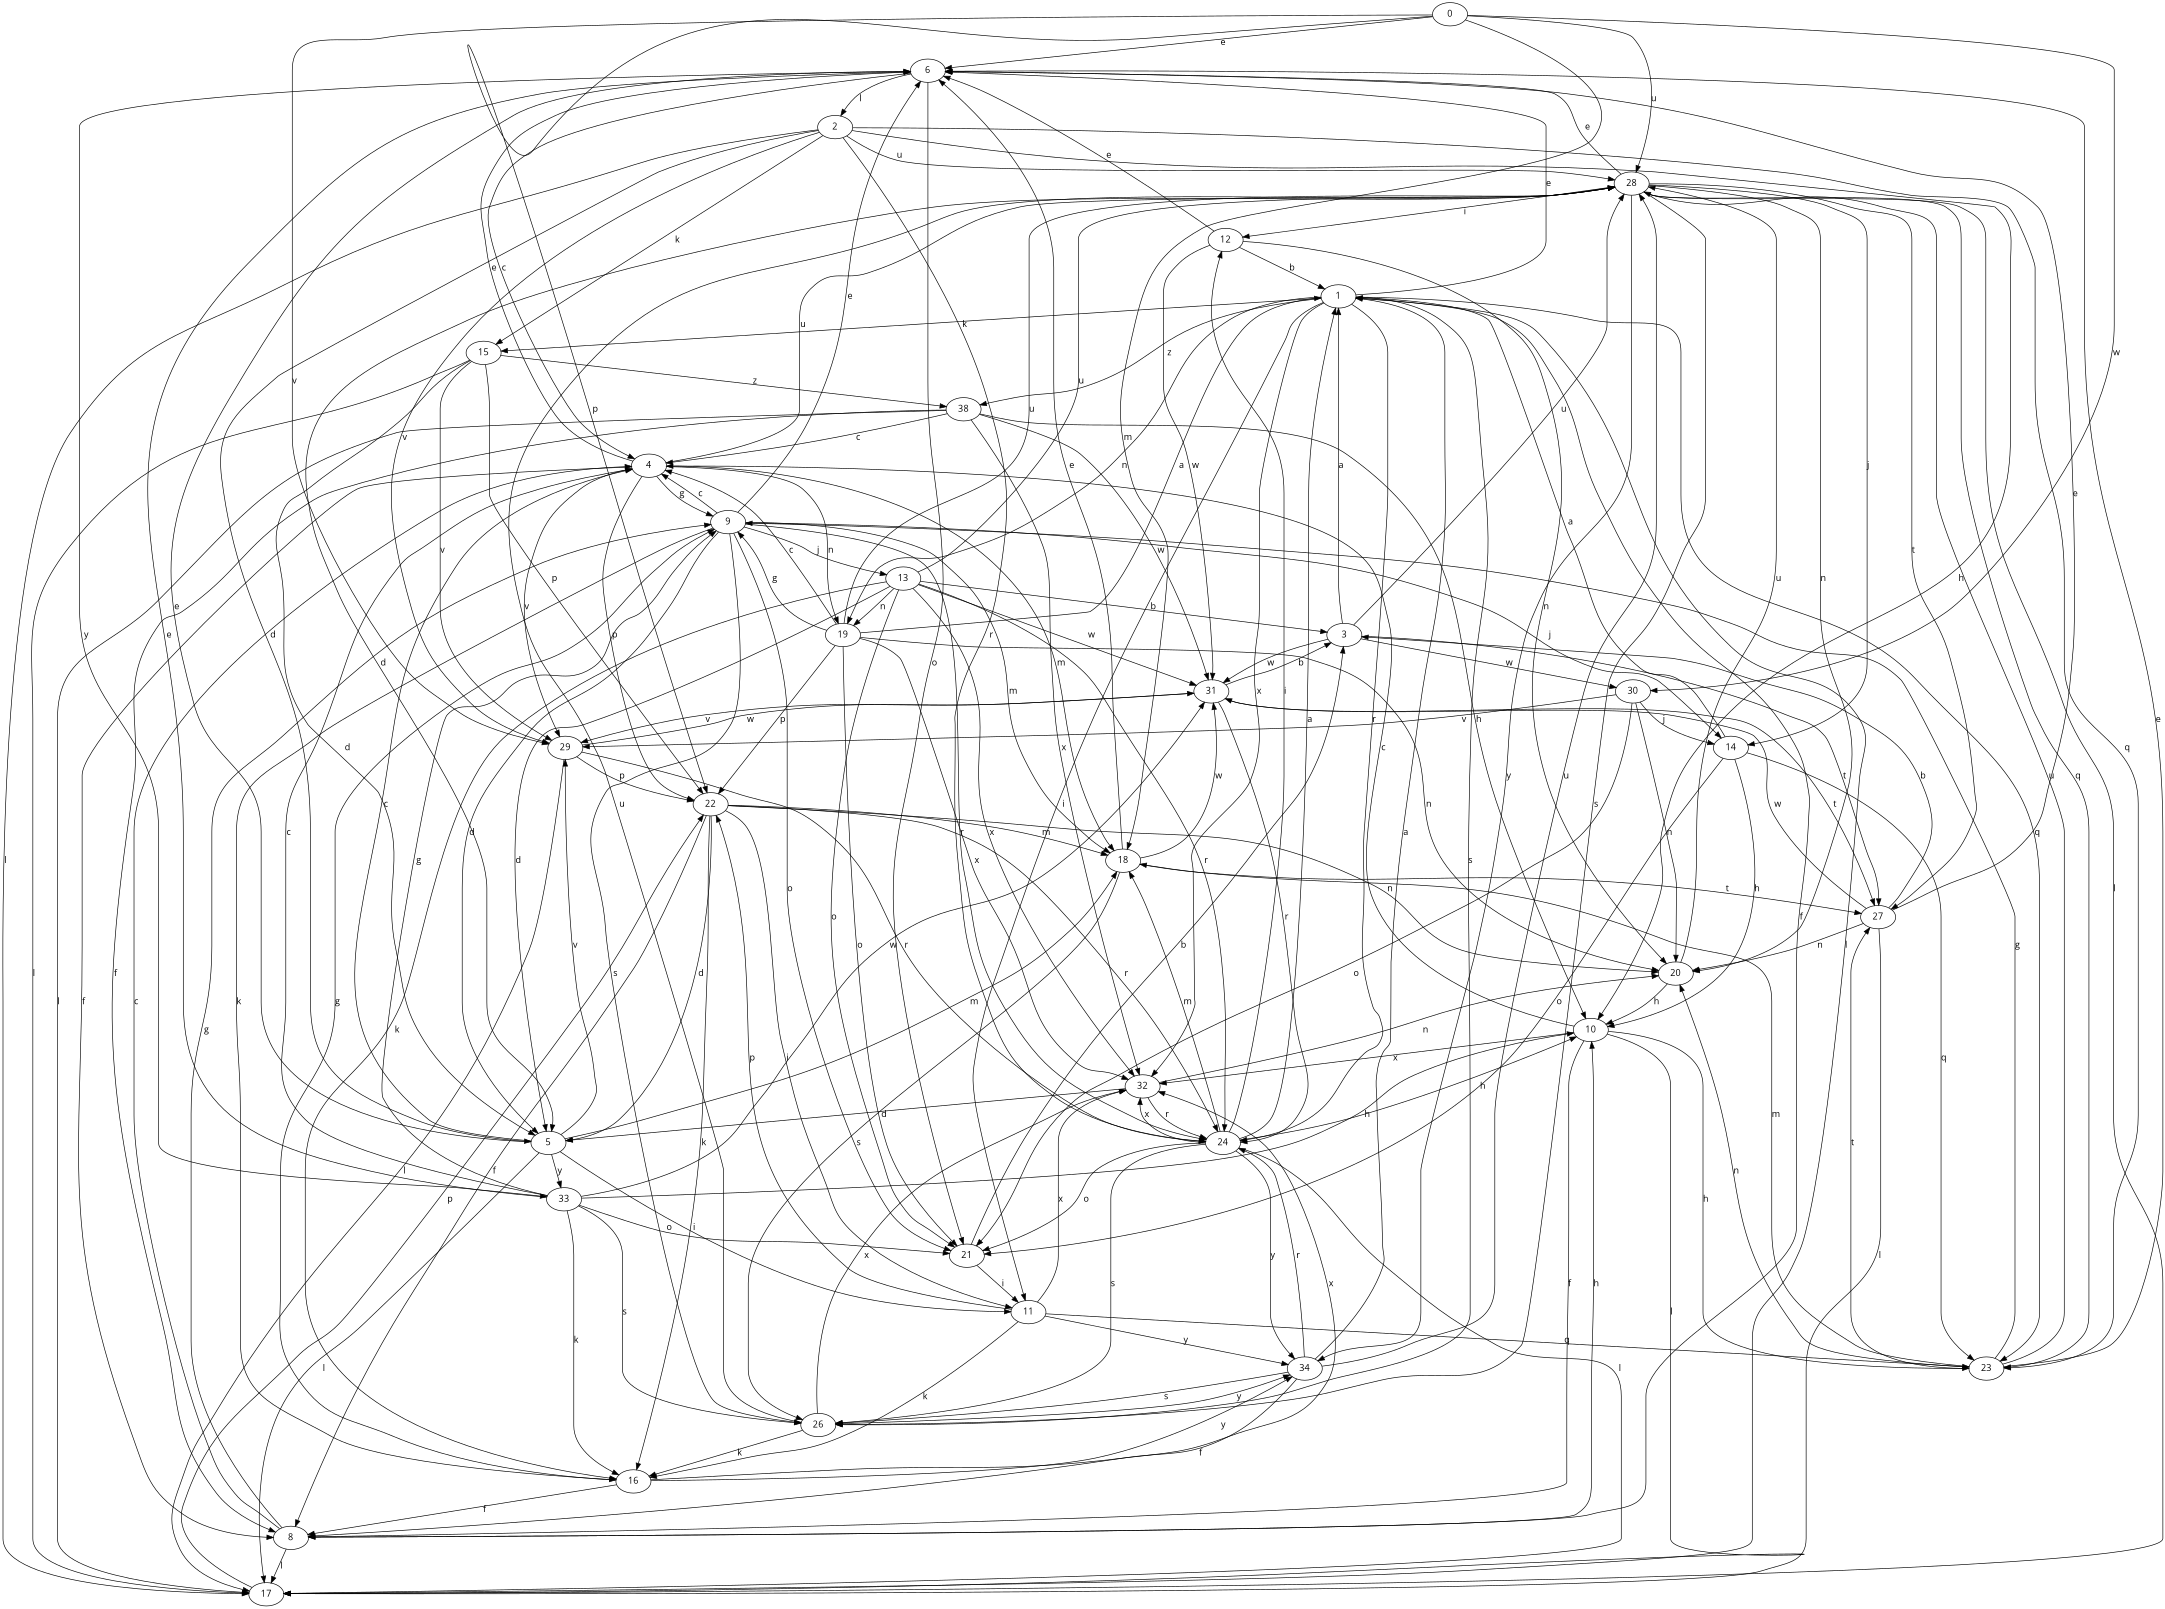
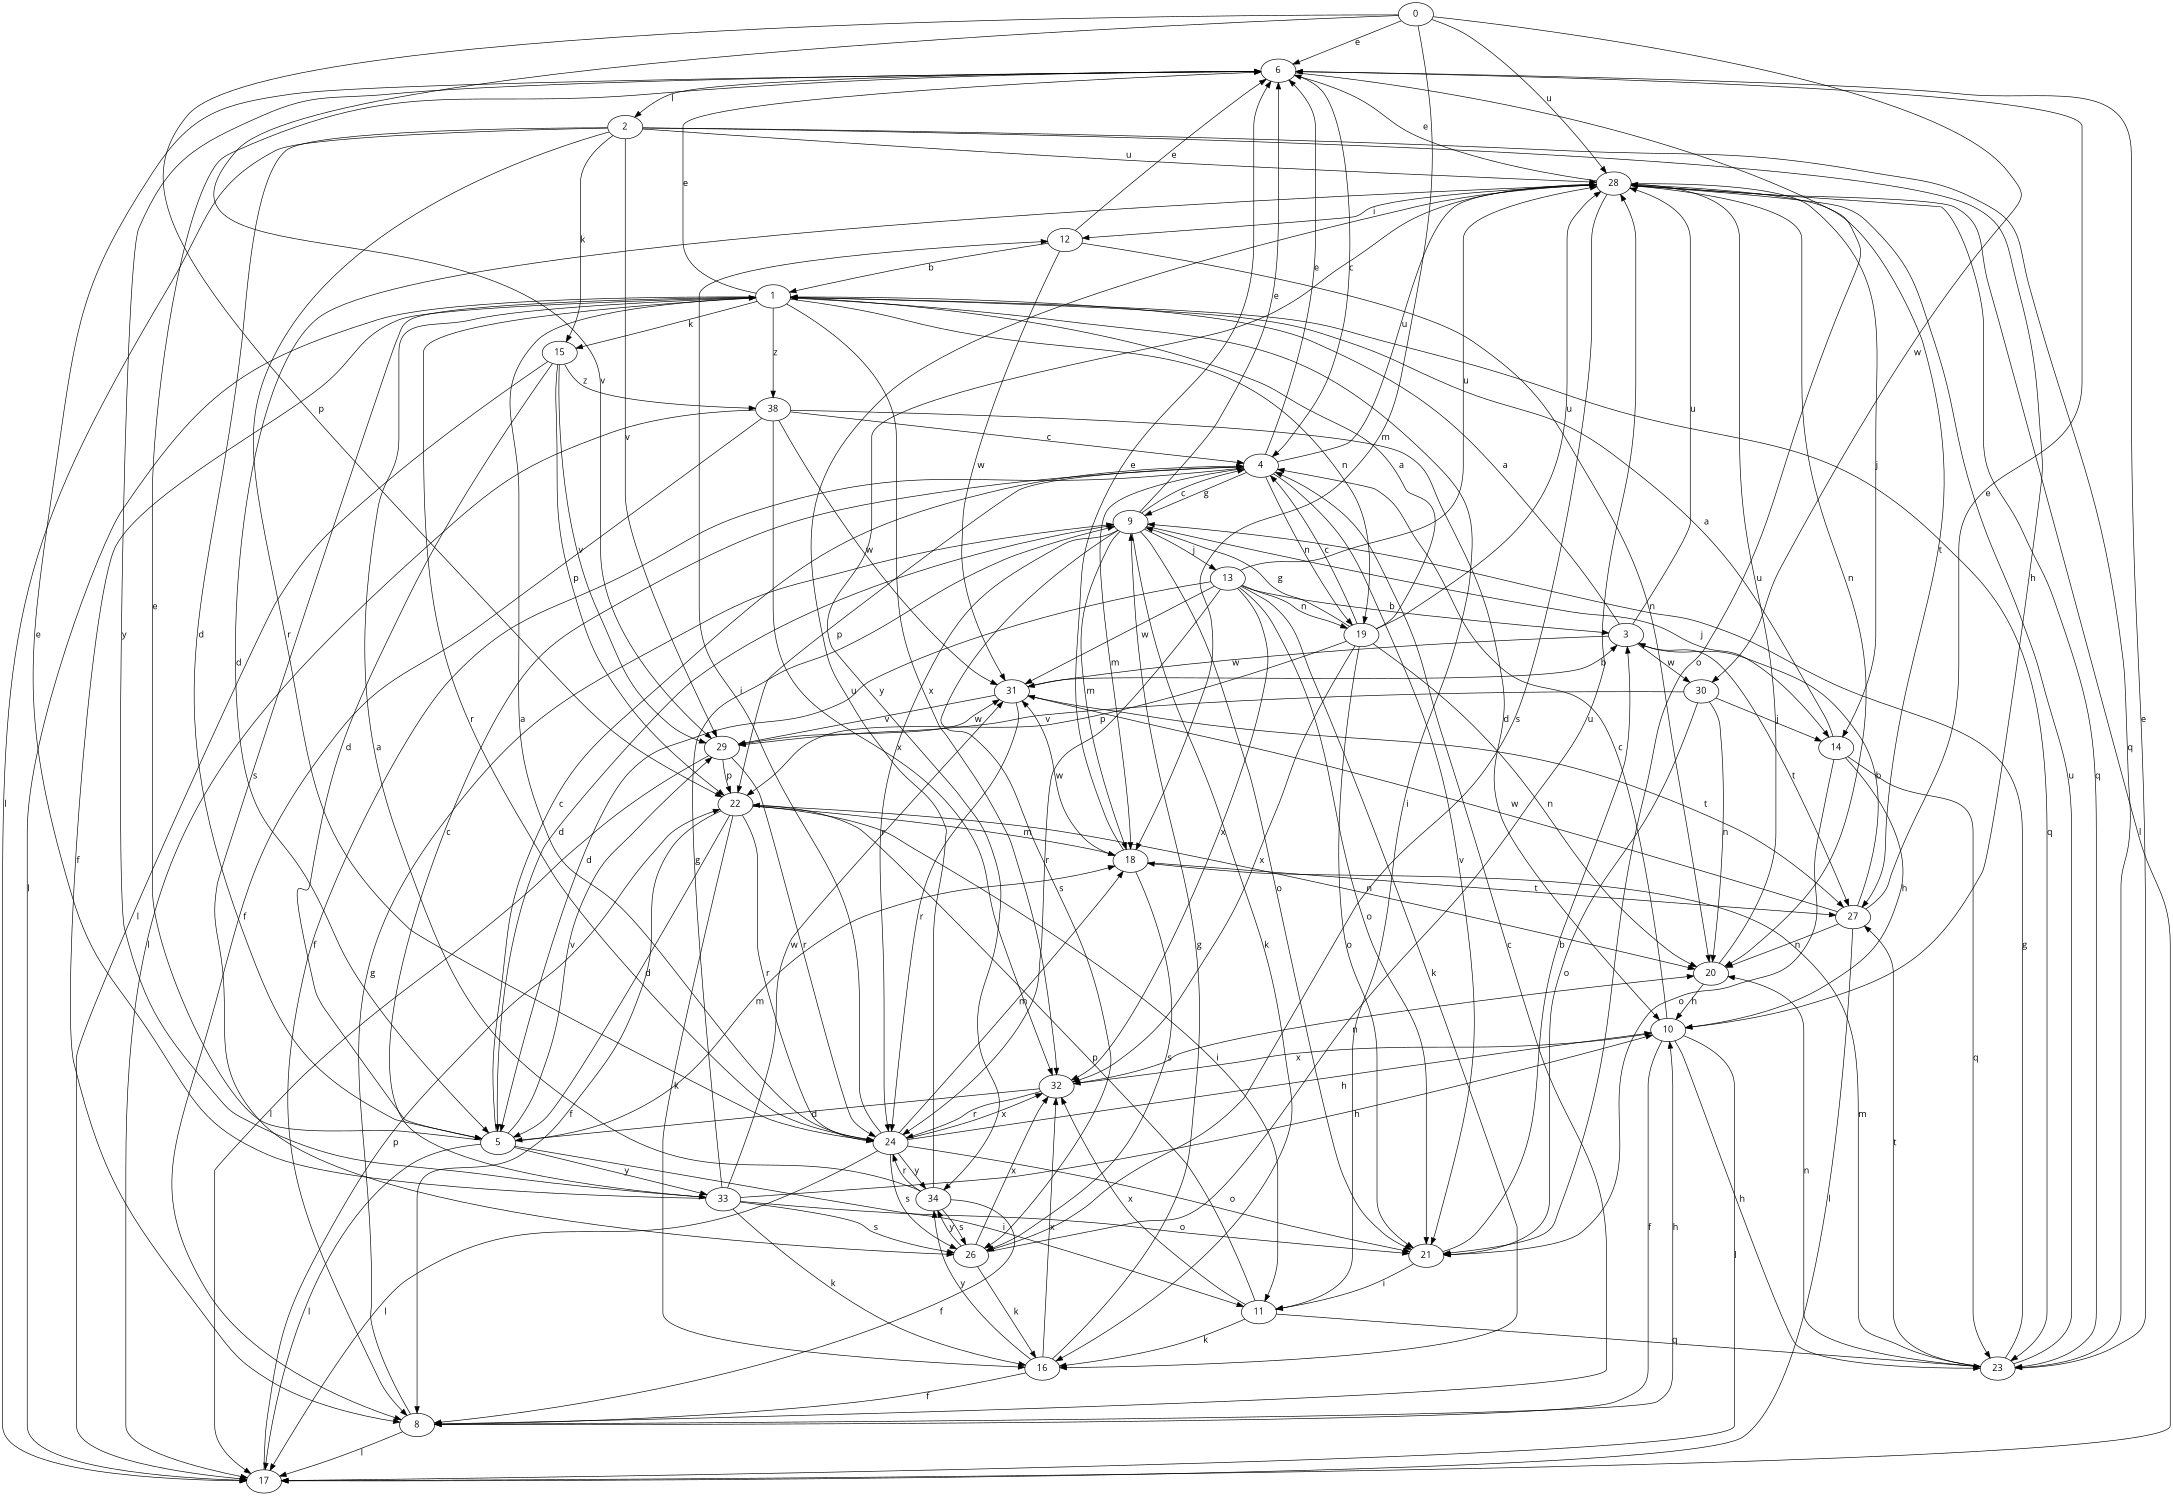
(528, 576) -> (1454, 833)
(1479, 720) -> (1506, 720)
(1163, 1340) -> none
